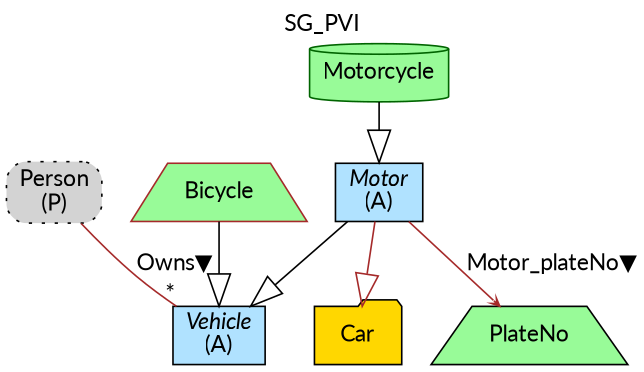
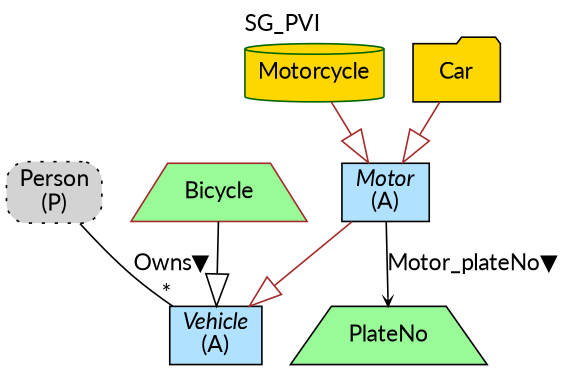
(379, 73) -> (314, 73)
(379, 116) -> (341, 118)
(371, 248) -> (430, 118)
(311, 253) -> (313, 254)
(451, 261) -> (387, 260)
(126, 268) -> (124, 268)
